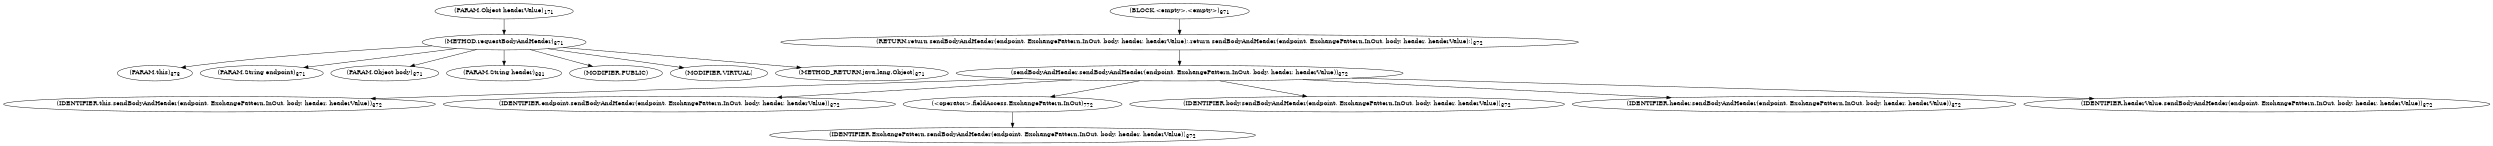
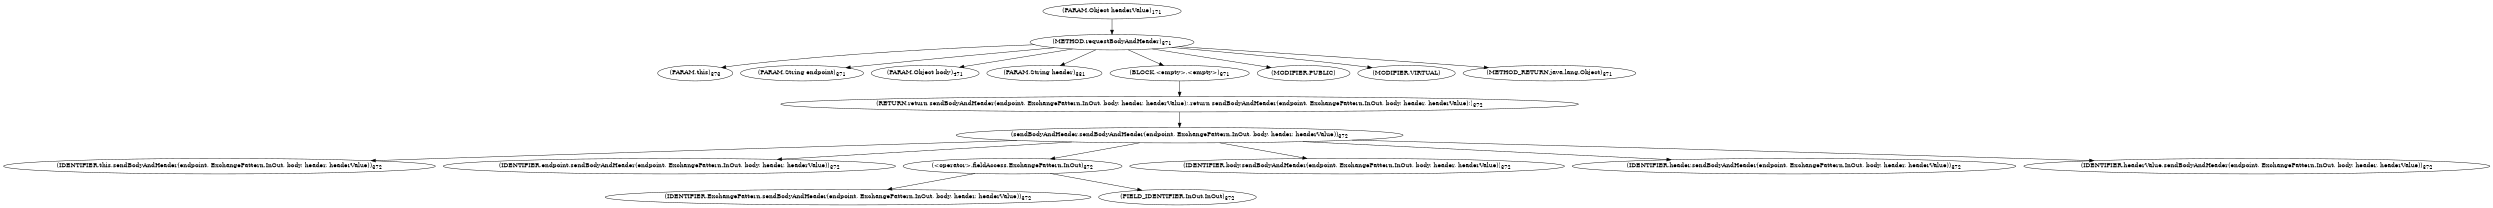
none -> (1144, 57)
(418, 73) -> (958, 73)
(1088, 104) -> (1088, 166)
none -> (1177, 197)
